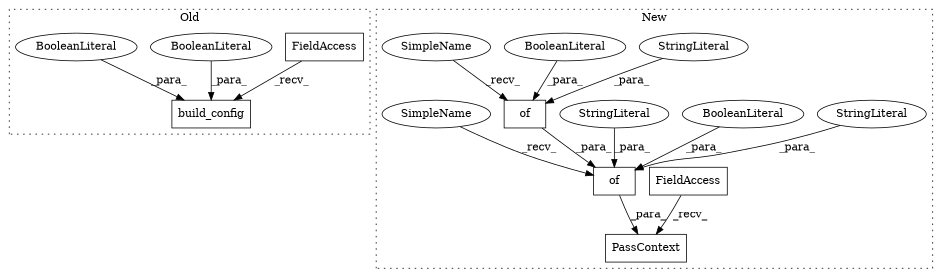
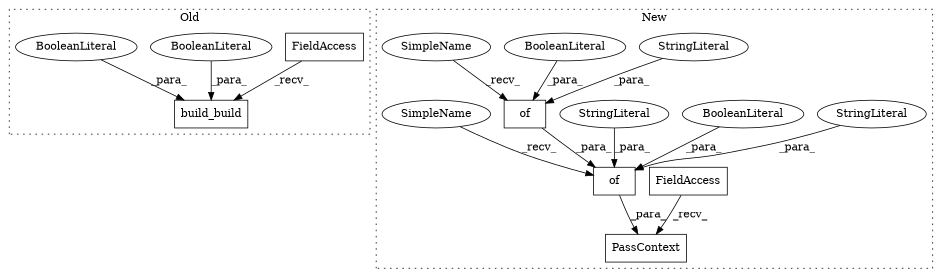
(211, 114) -> (211, 114)
